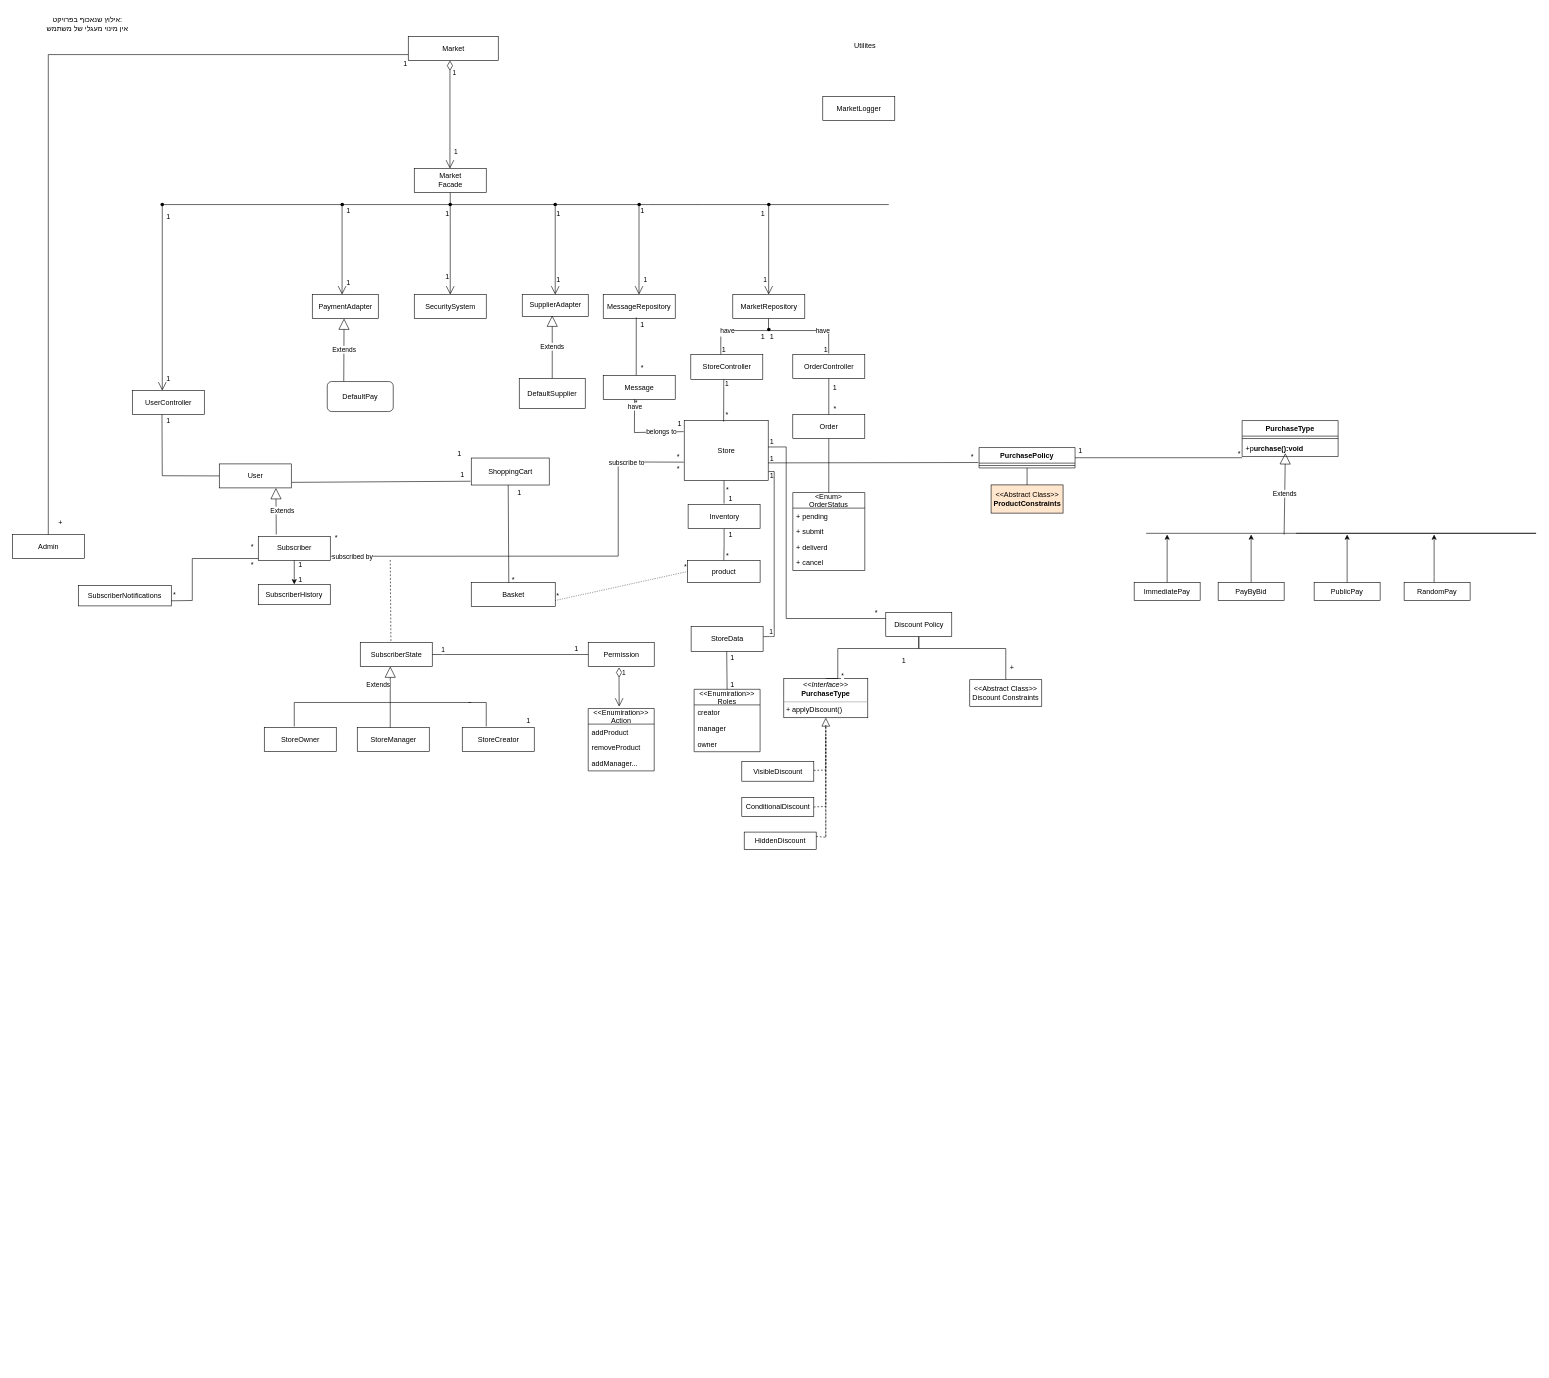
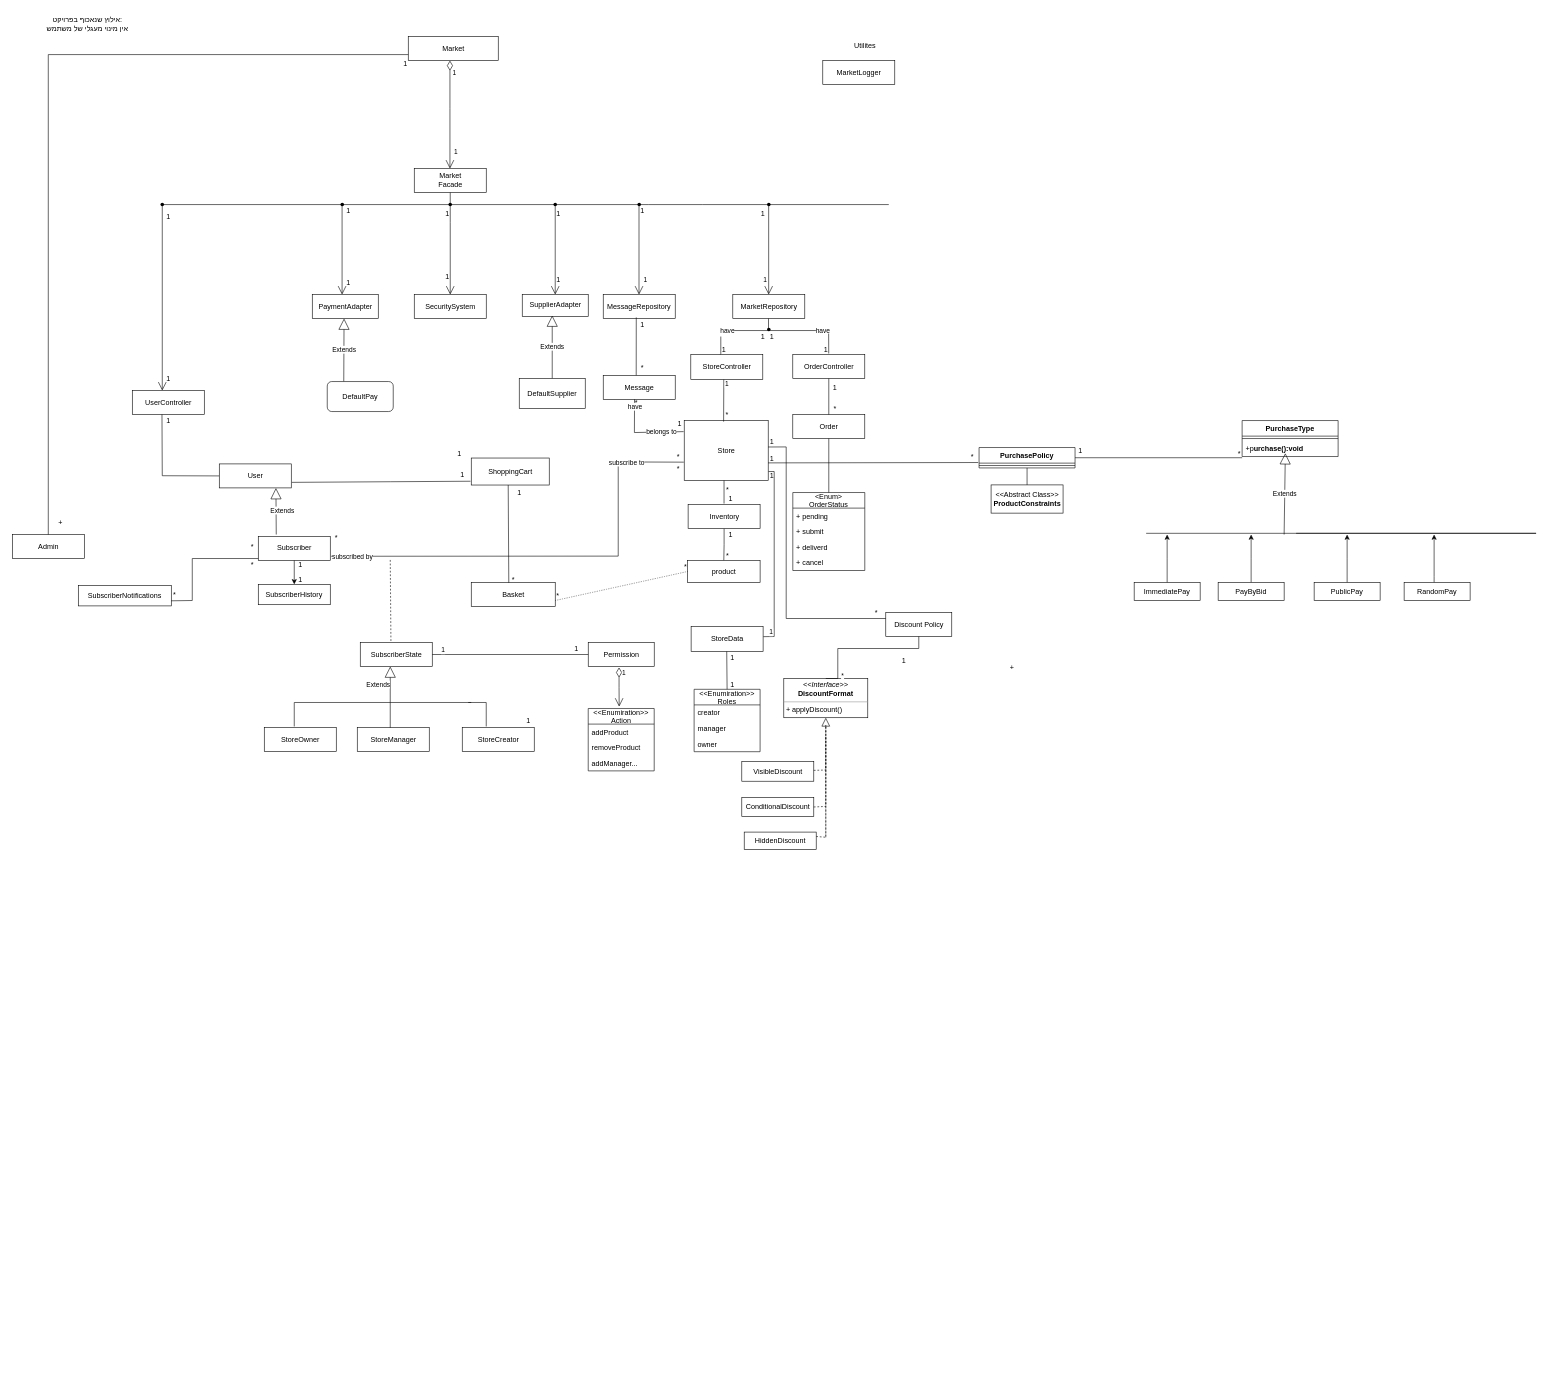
(859, 108) -> (859, 72)
(1027, 499) -> (1027, 499)
(978, 648) -> none
(815, 691) -> (815, 691)
(1006, 693) -> none
